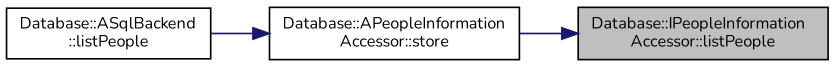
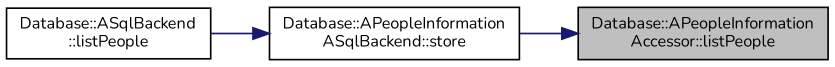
(394, 33) -> (394, 33)
(703, 33) -> (703, 33)
